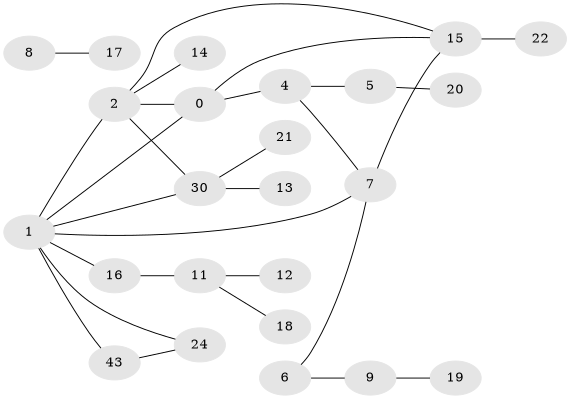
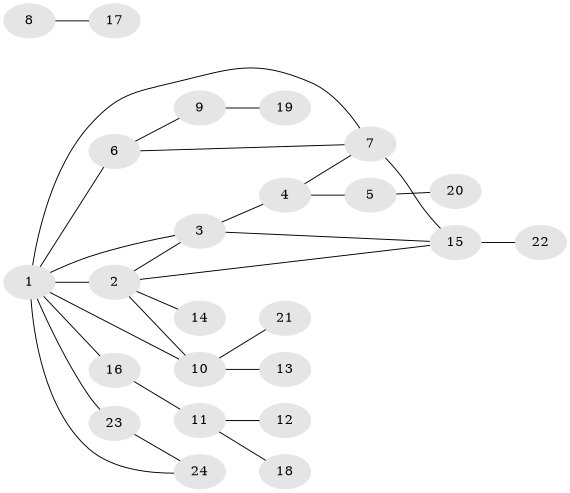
(200, 104) -> (200, 231)
(200, 189) -> (200, 369)
none -> (72, 217)
(115, 363) -> (115, 423)
